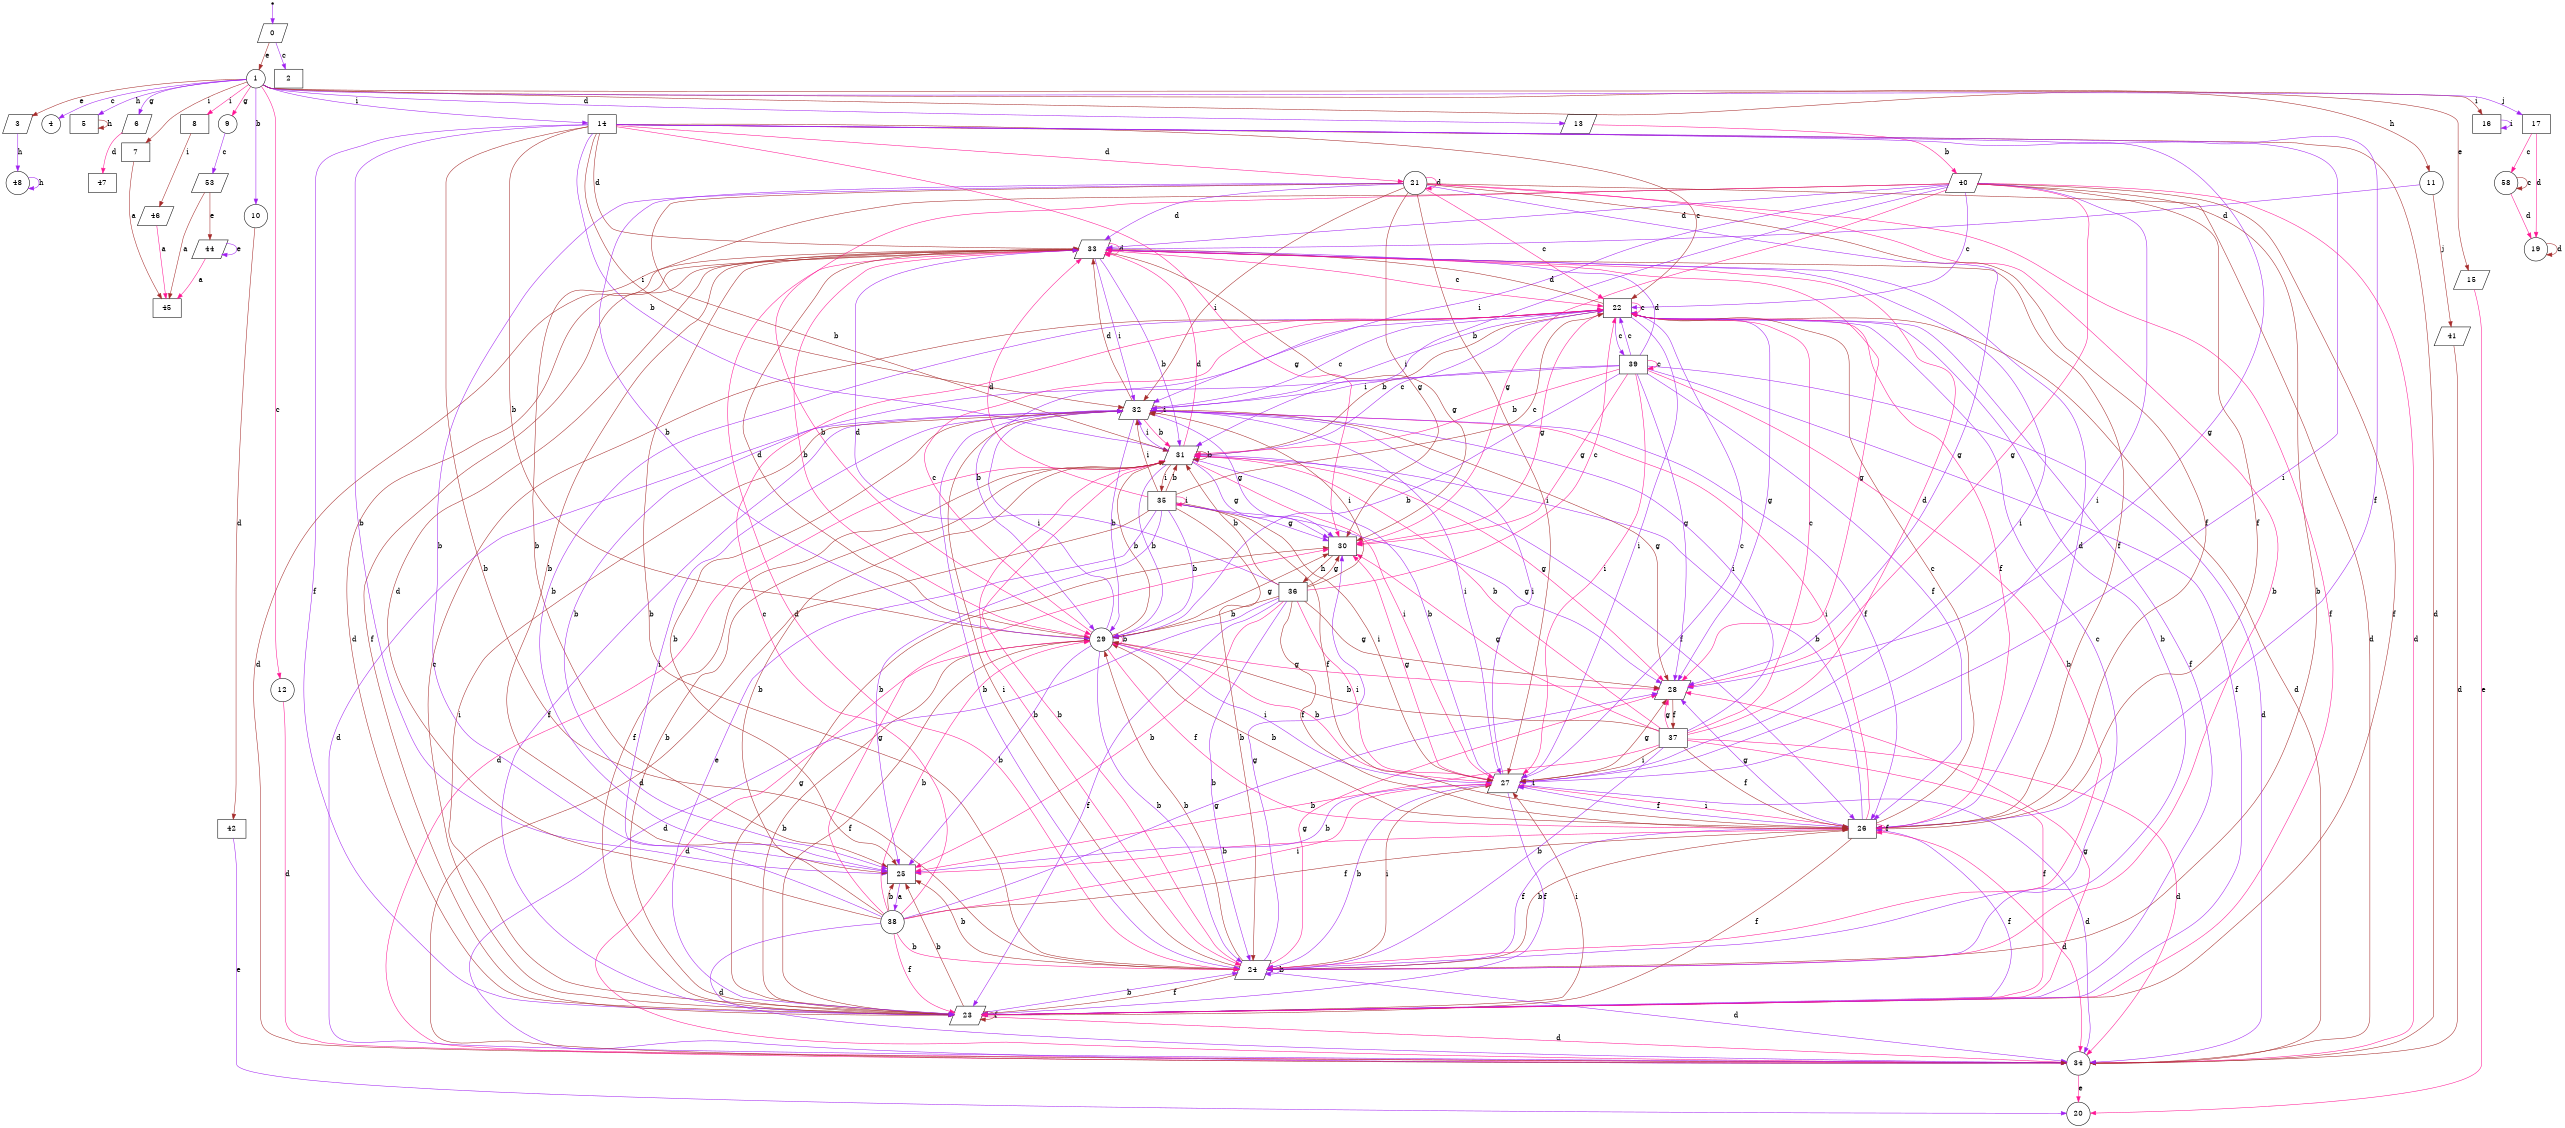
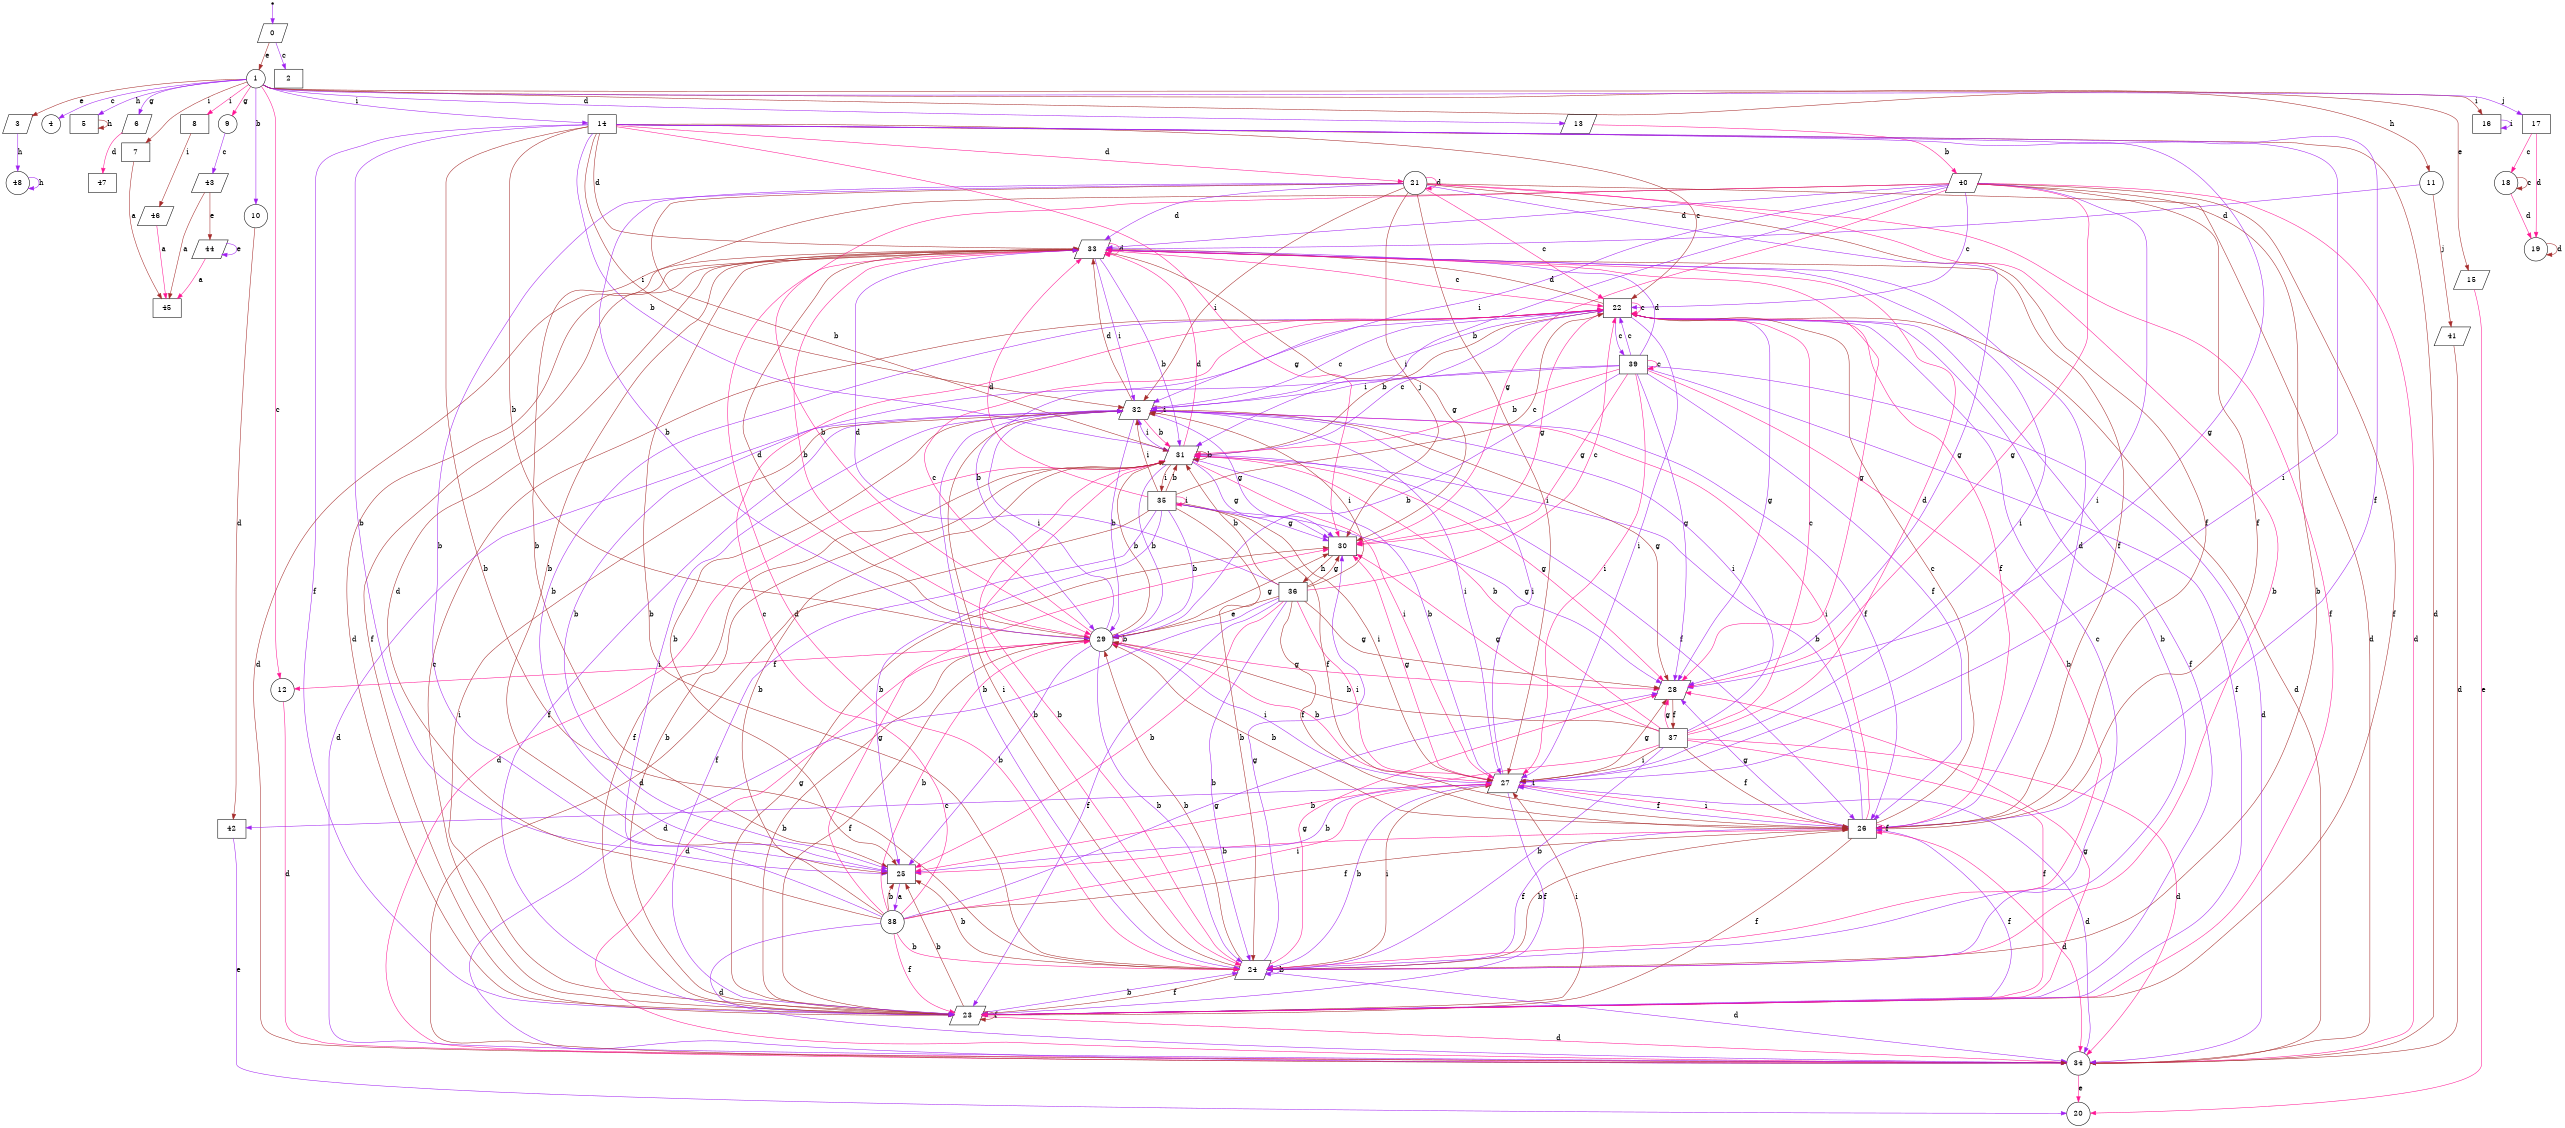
(210, 183) -> (210, 183)
(2506, 183) -> (2506, 183)
(1420, 387) -> (1420, 387)
(1729, 574) -> (871, 806)
(1233, 614) -> (1233, 614)
(717, 761) -> (717, 761)
(1444, 823) -> (695, 666)
